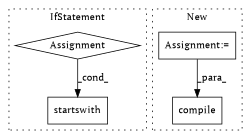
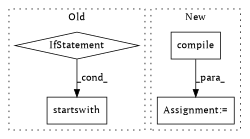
(78, 18) -> (77, 18)
(78, 46) -> (77, 46)
(197, 74) -> (196, 74)
